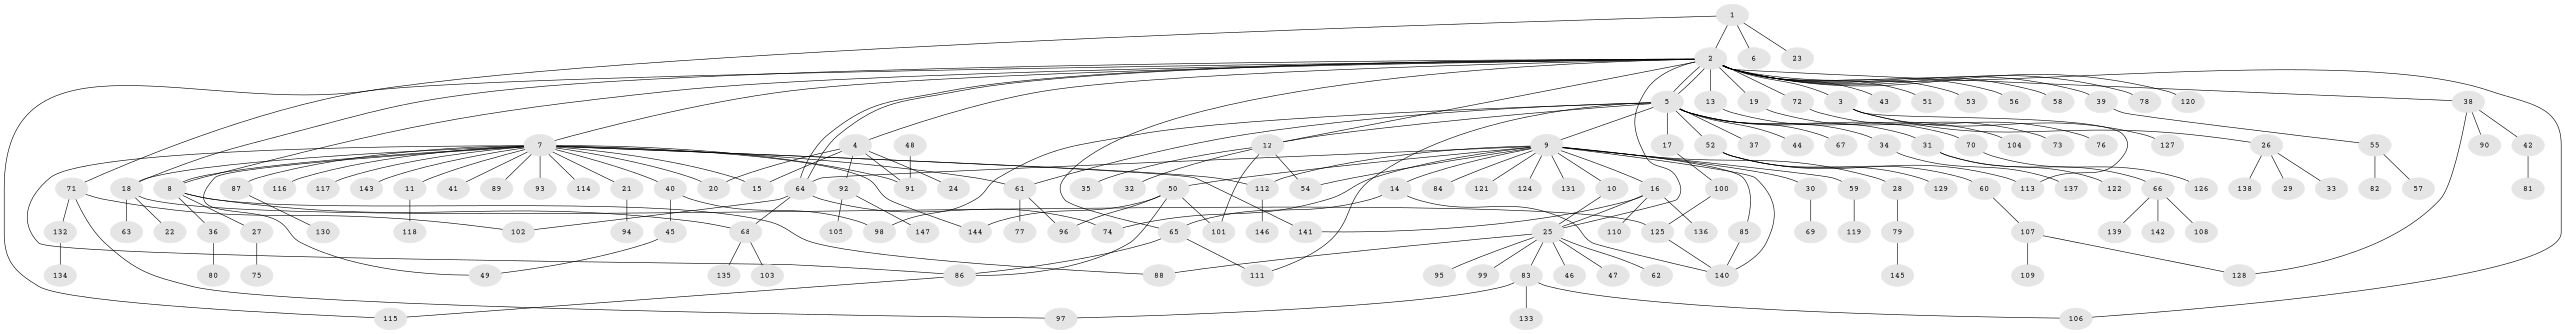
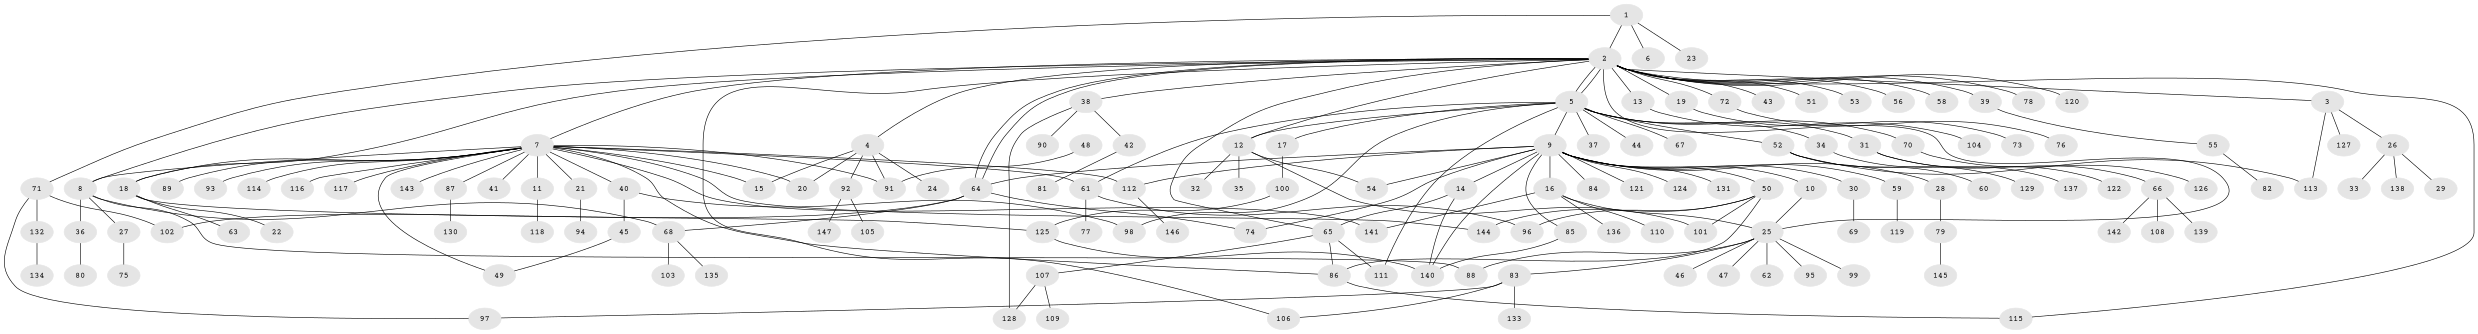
(2418, 189) -> none
(2006, 210) -> (1205, 253)
